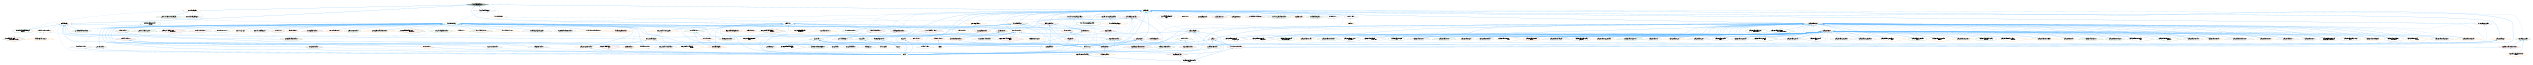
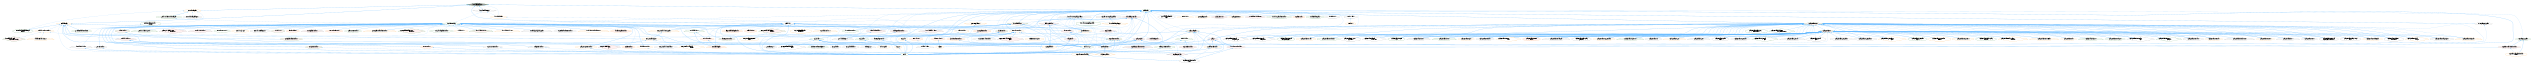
(2500, 39) -> none
